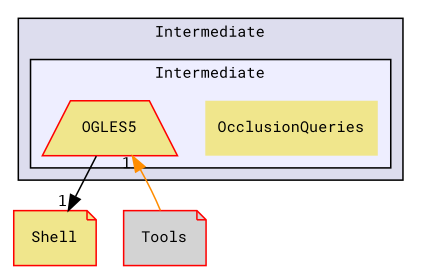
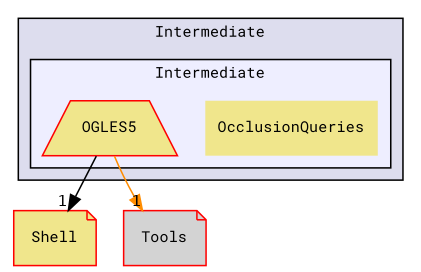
(151, 190) -> (124, 177)
